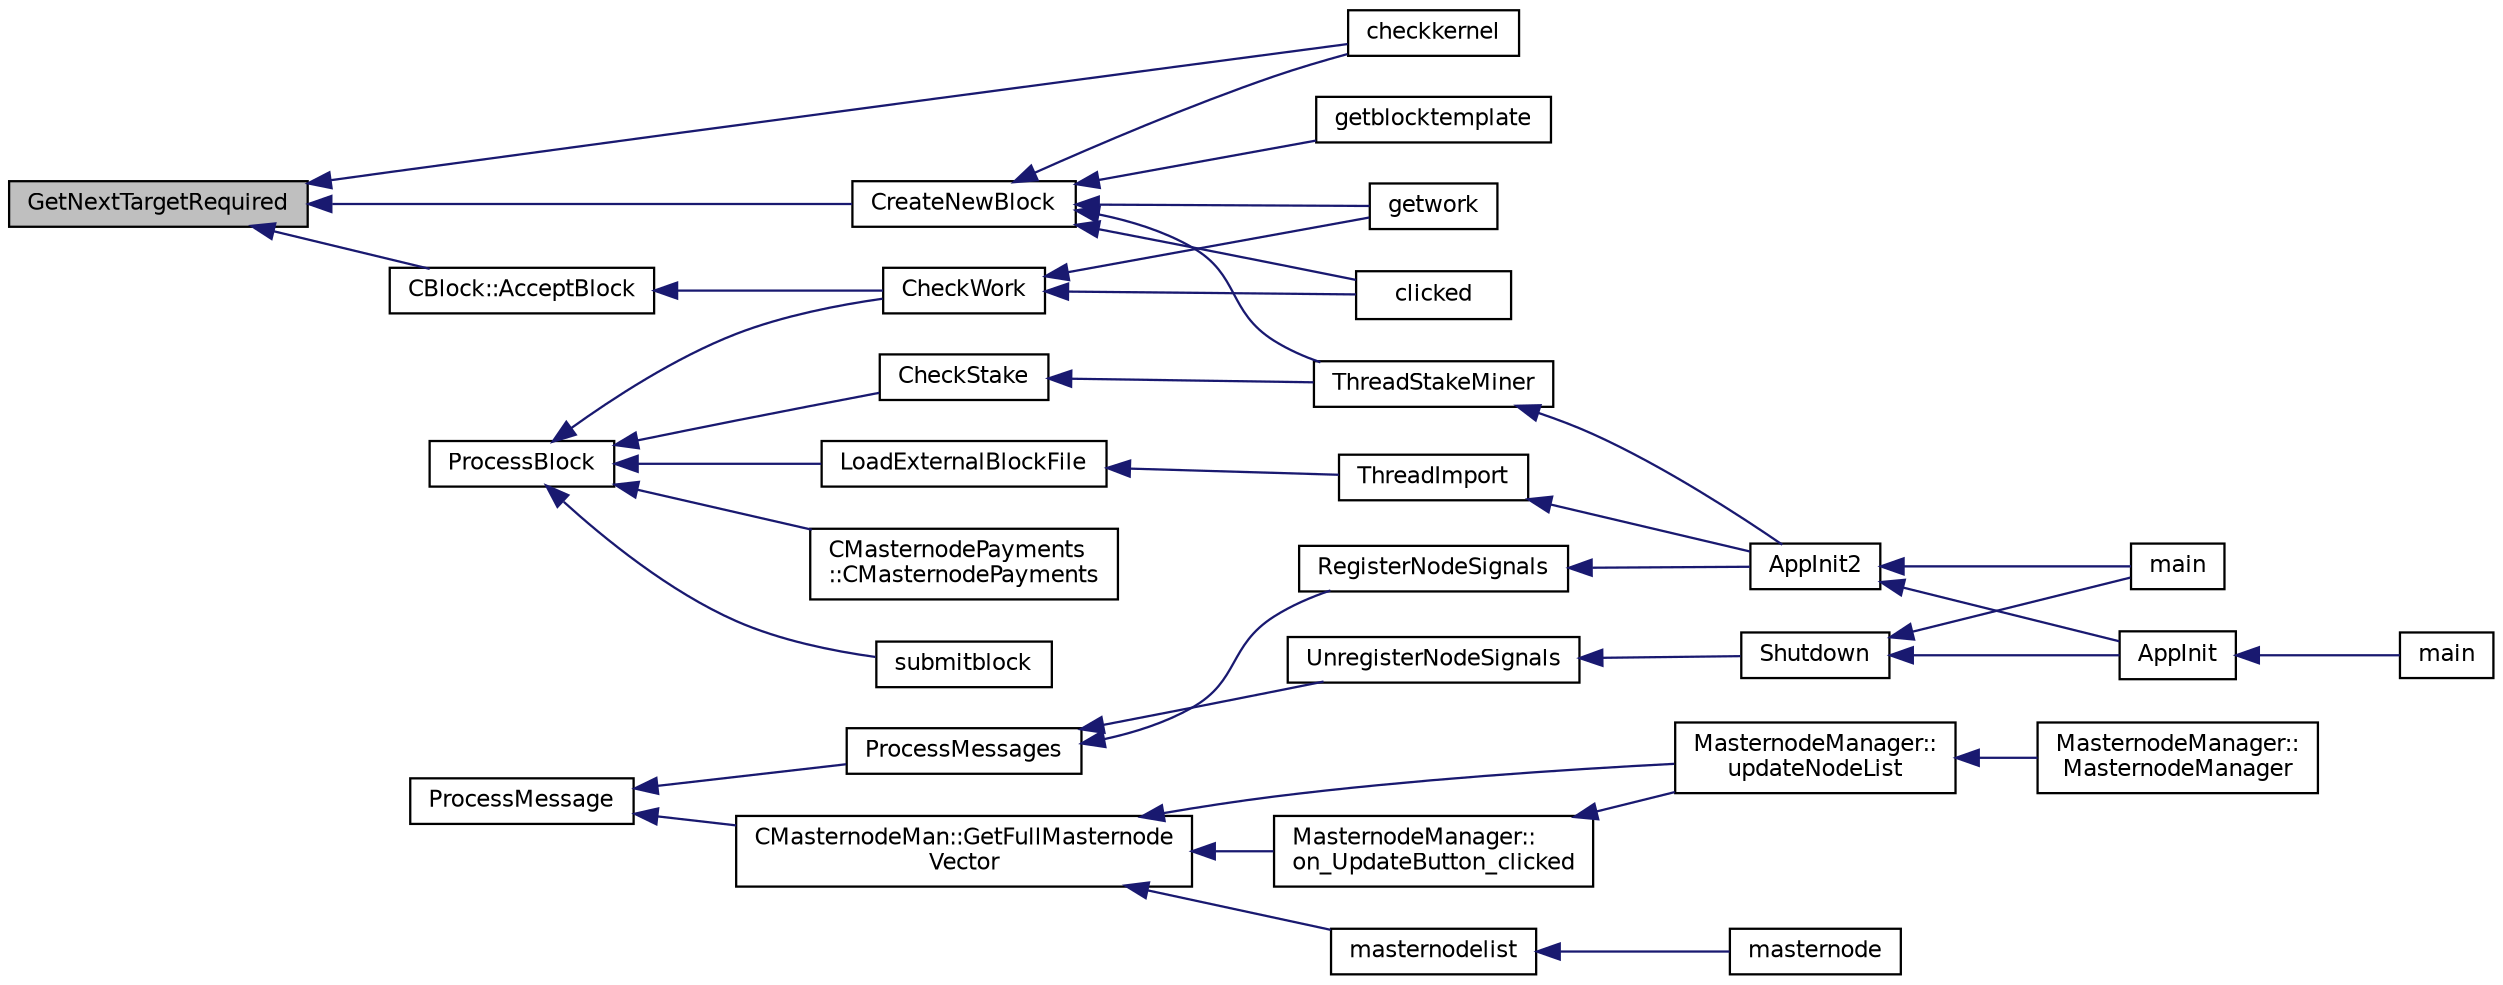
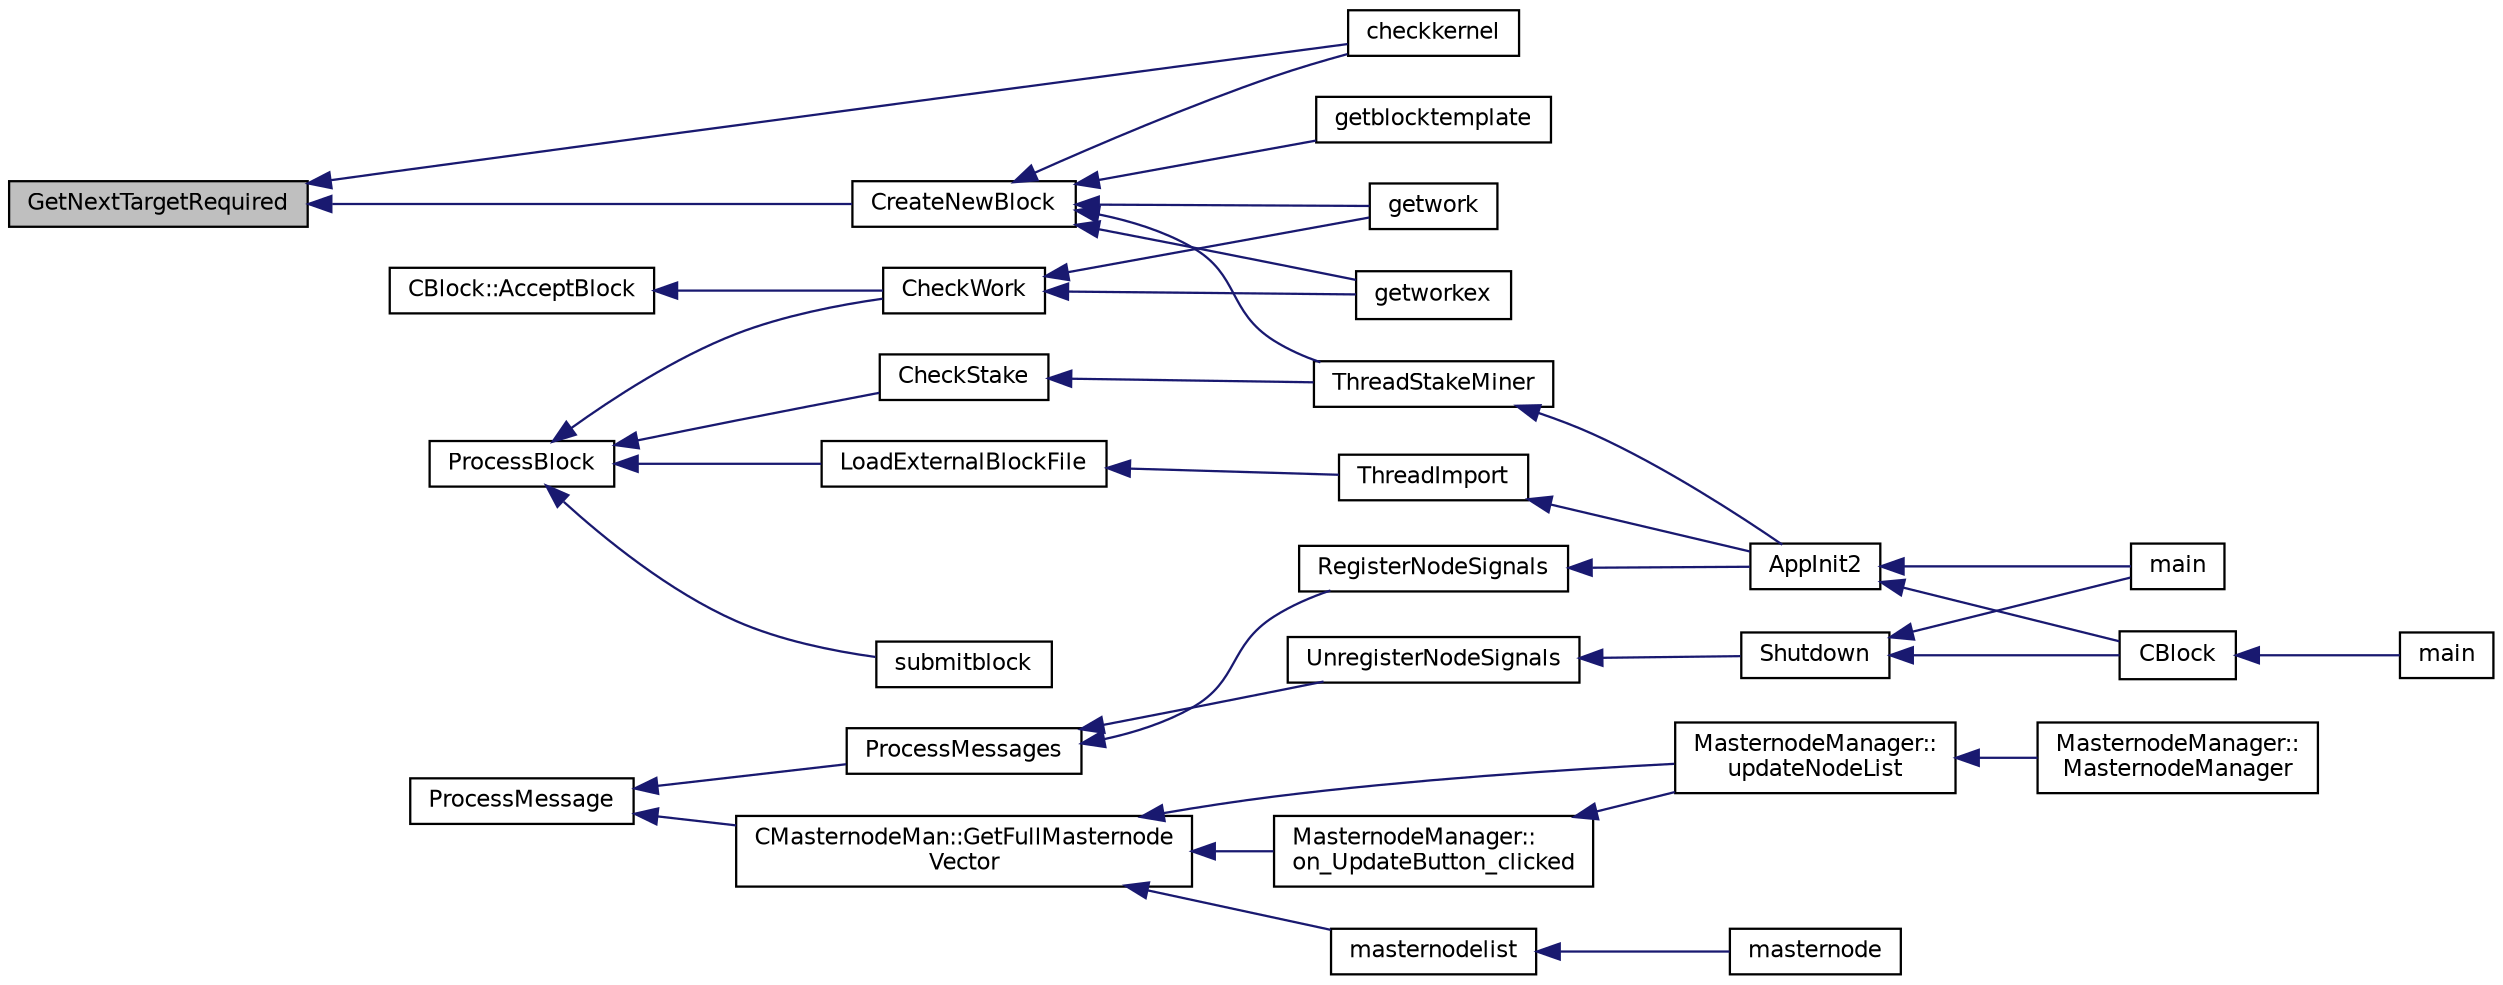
(352, 250) -> none
(1434, 295) -> (1434, 295)
(964, 564) -> none
(2178, 655) -> (2178, 655)
